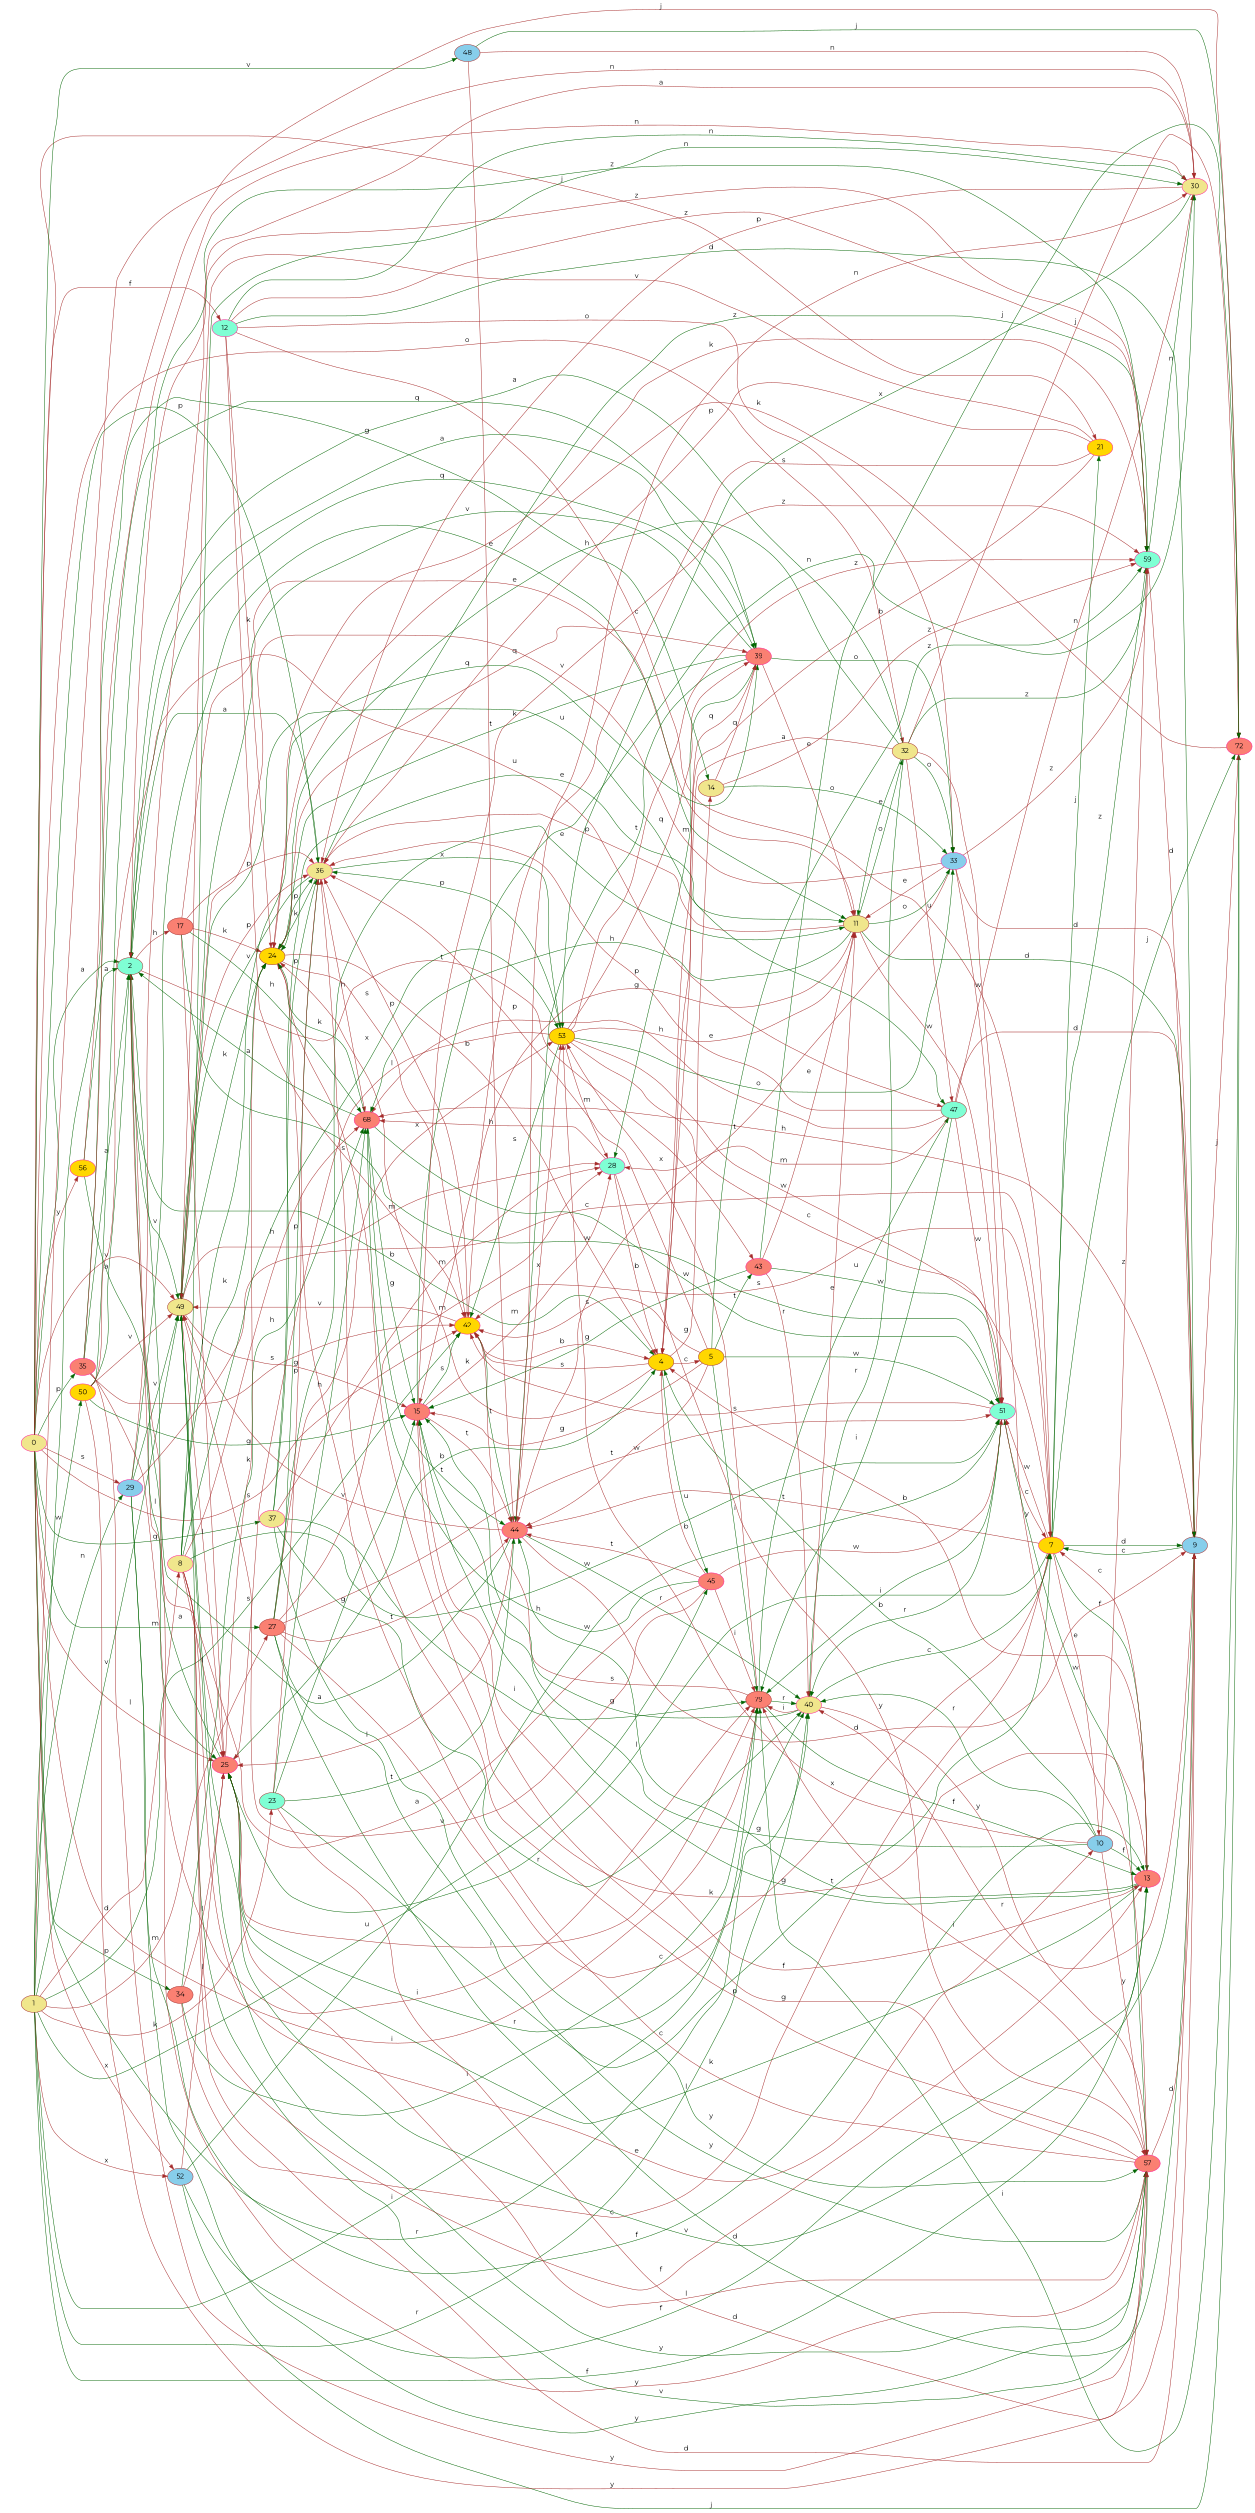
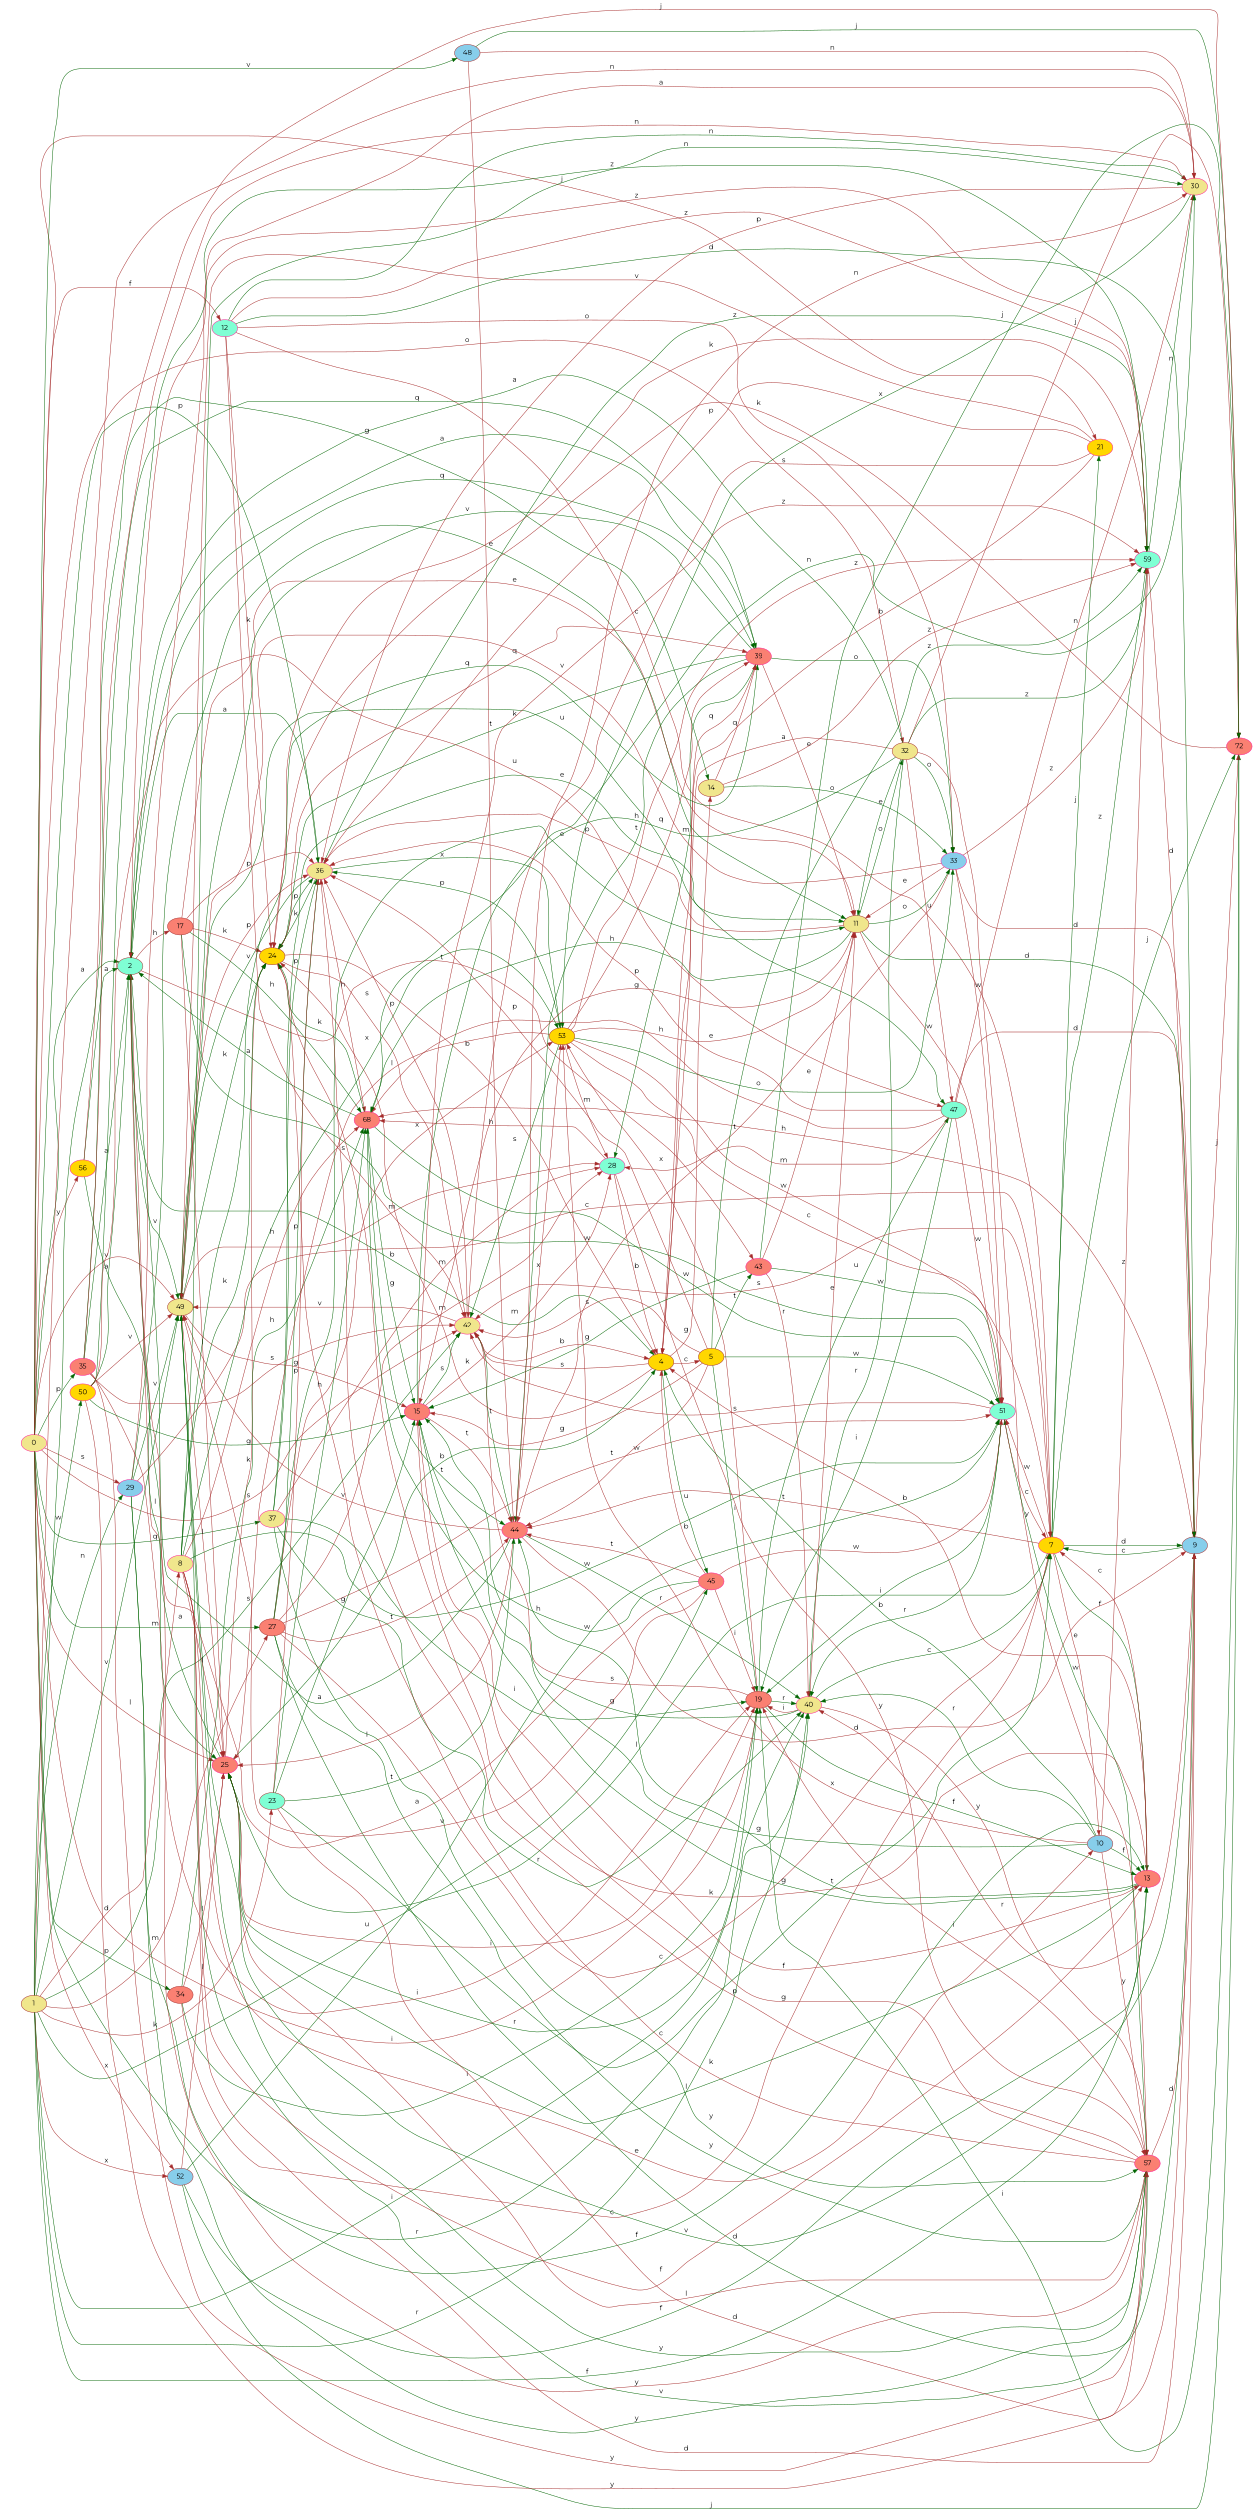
(558, 562) -> (564, 833)
(467, 1326) -> (467, 1326)
(759, 1700) -> (759, 1700)
